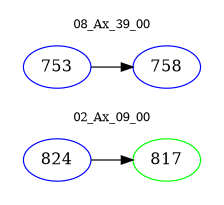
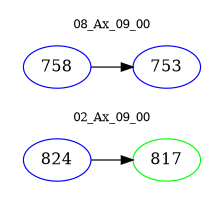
(112, 25) -> (112, 25)
(106, 67) -> (106, 67)
